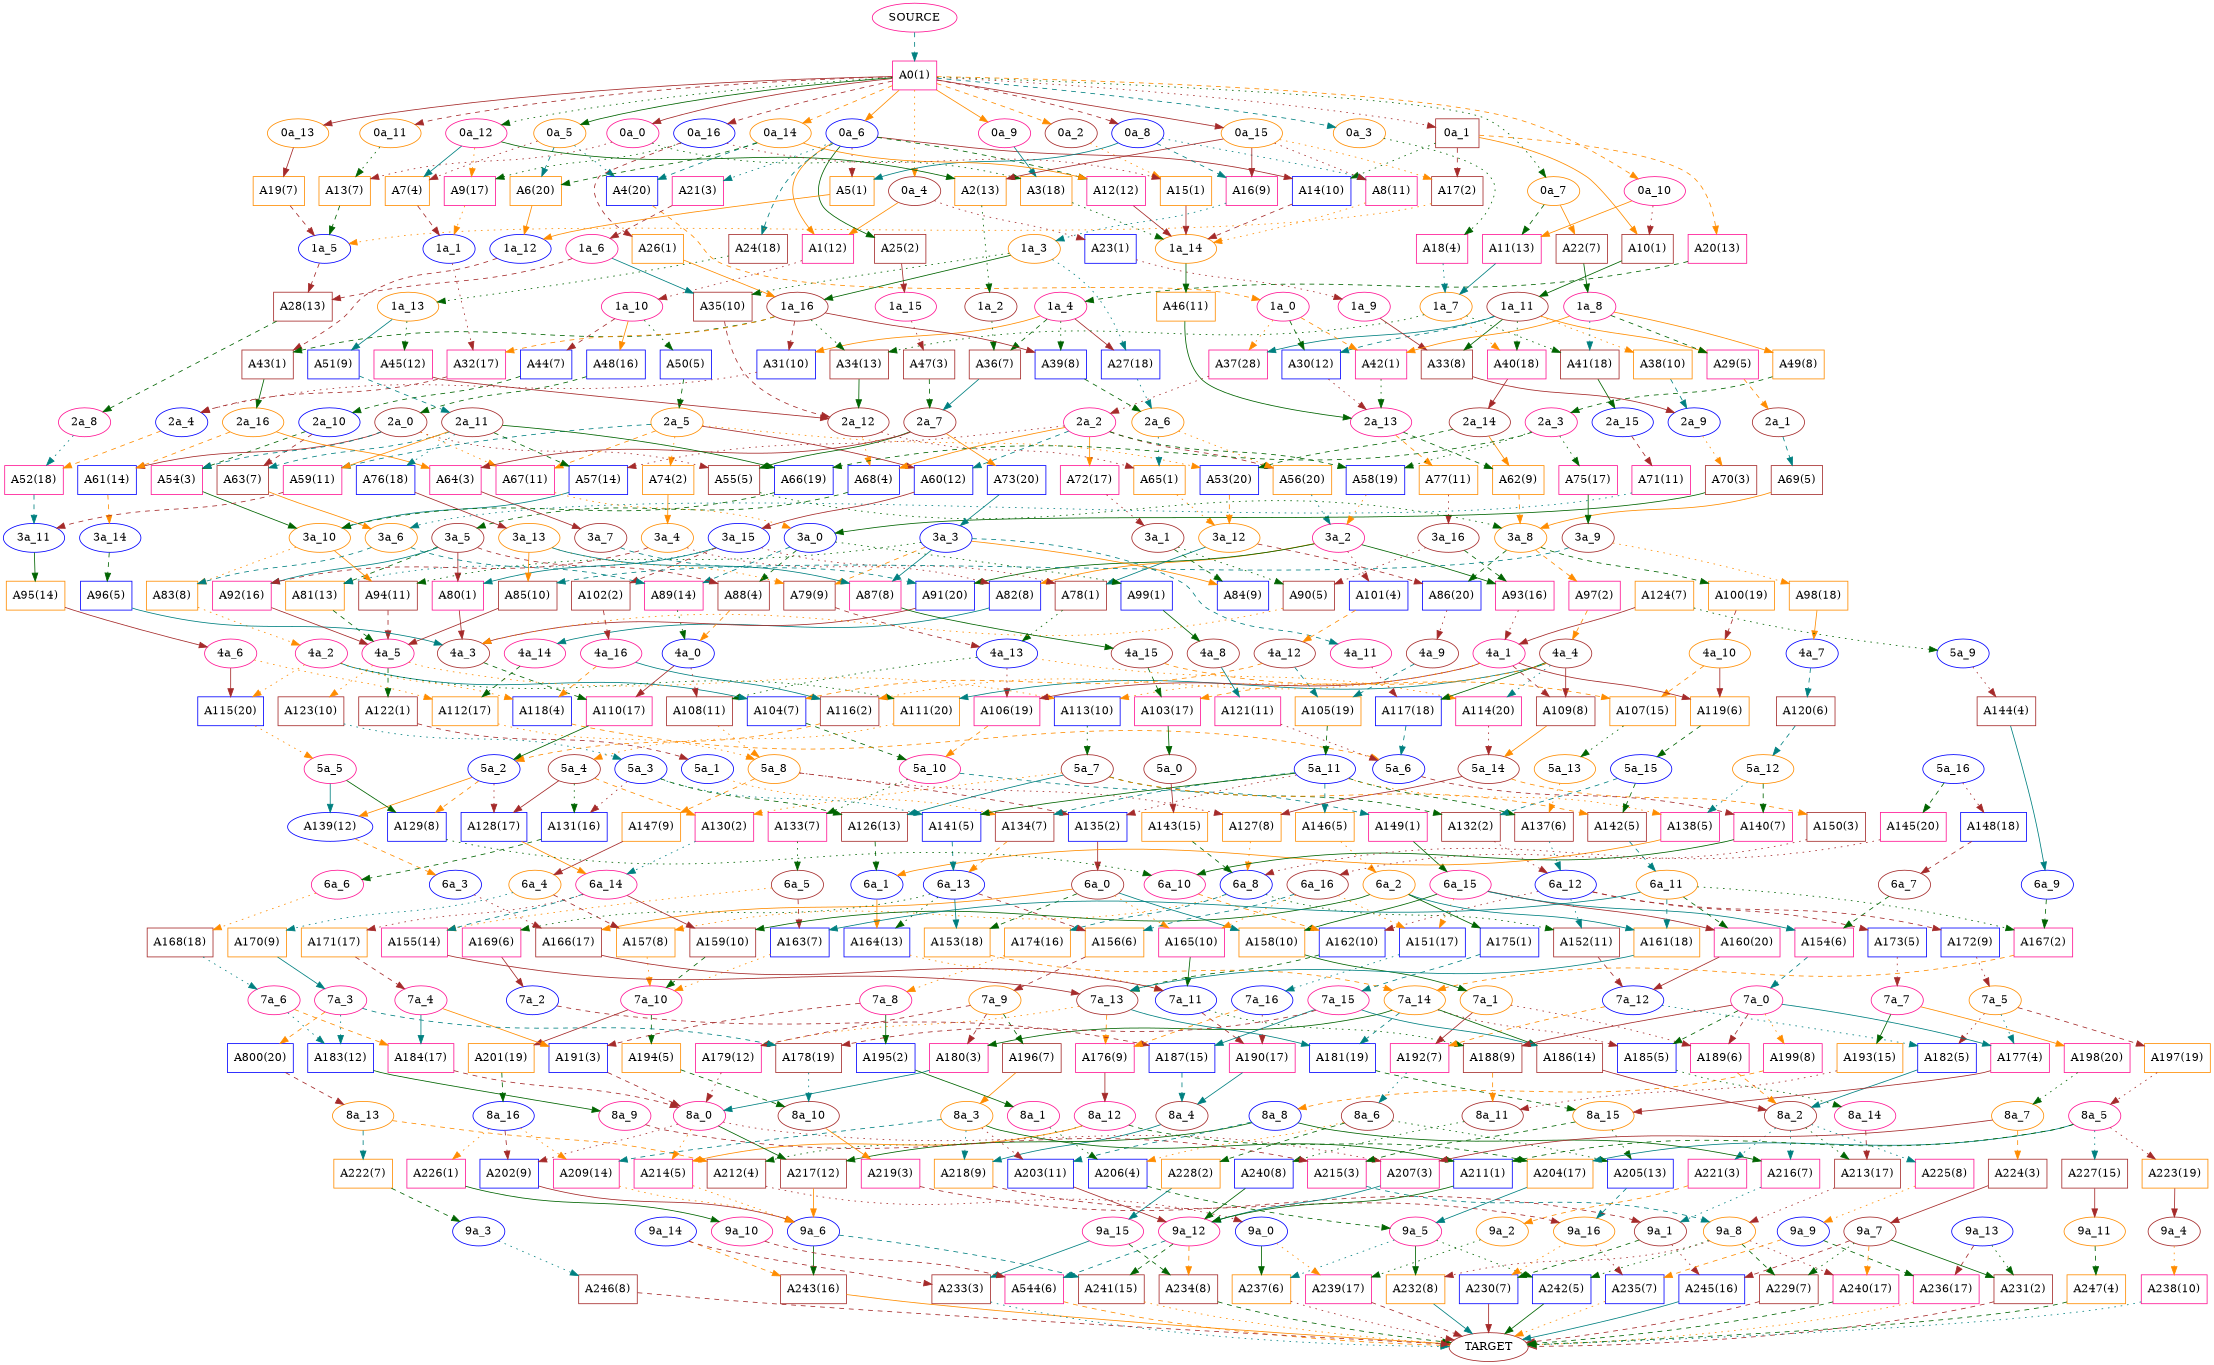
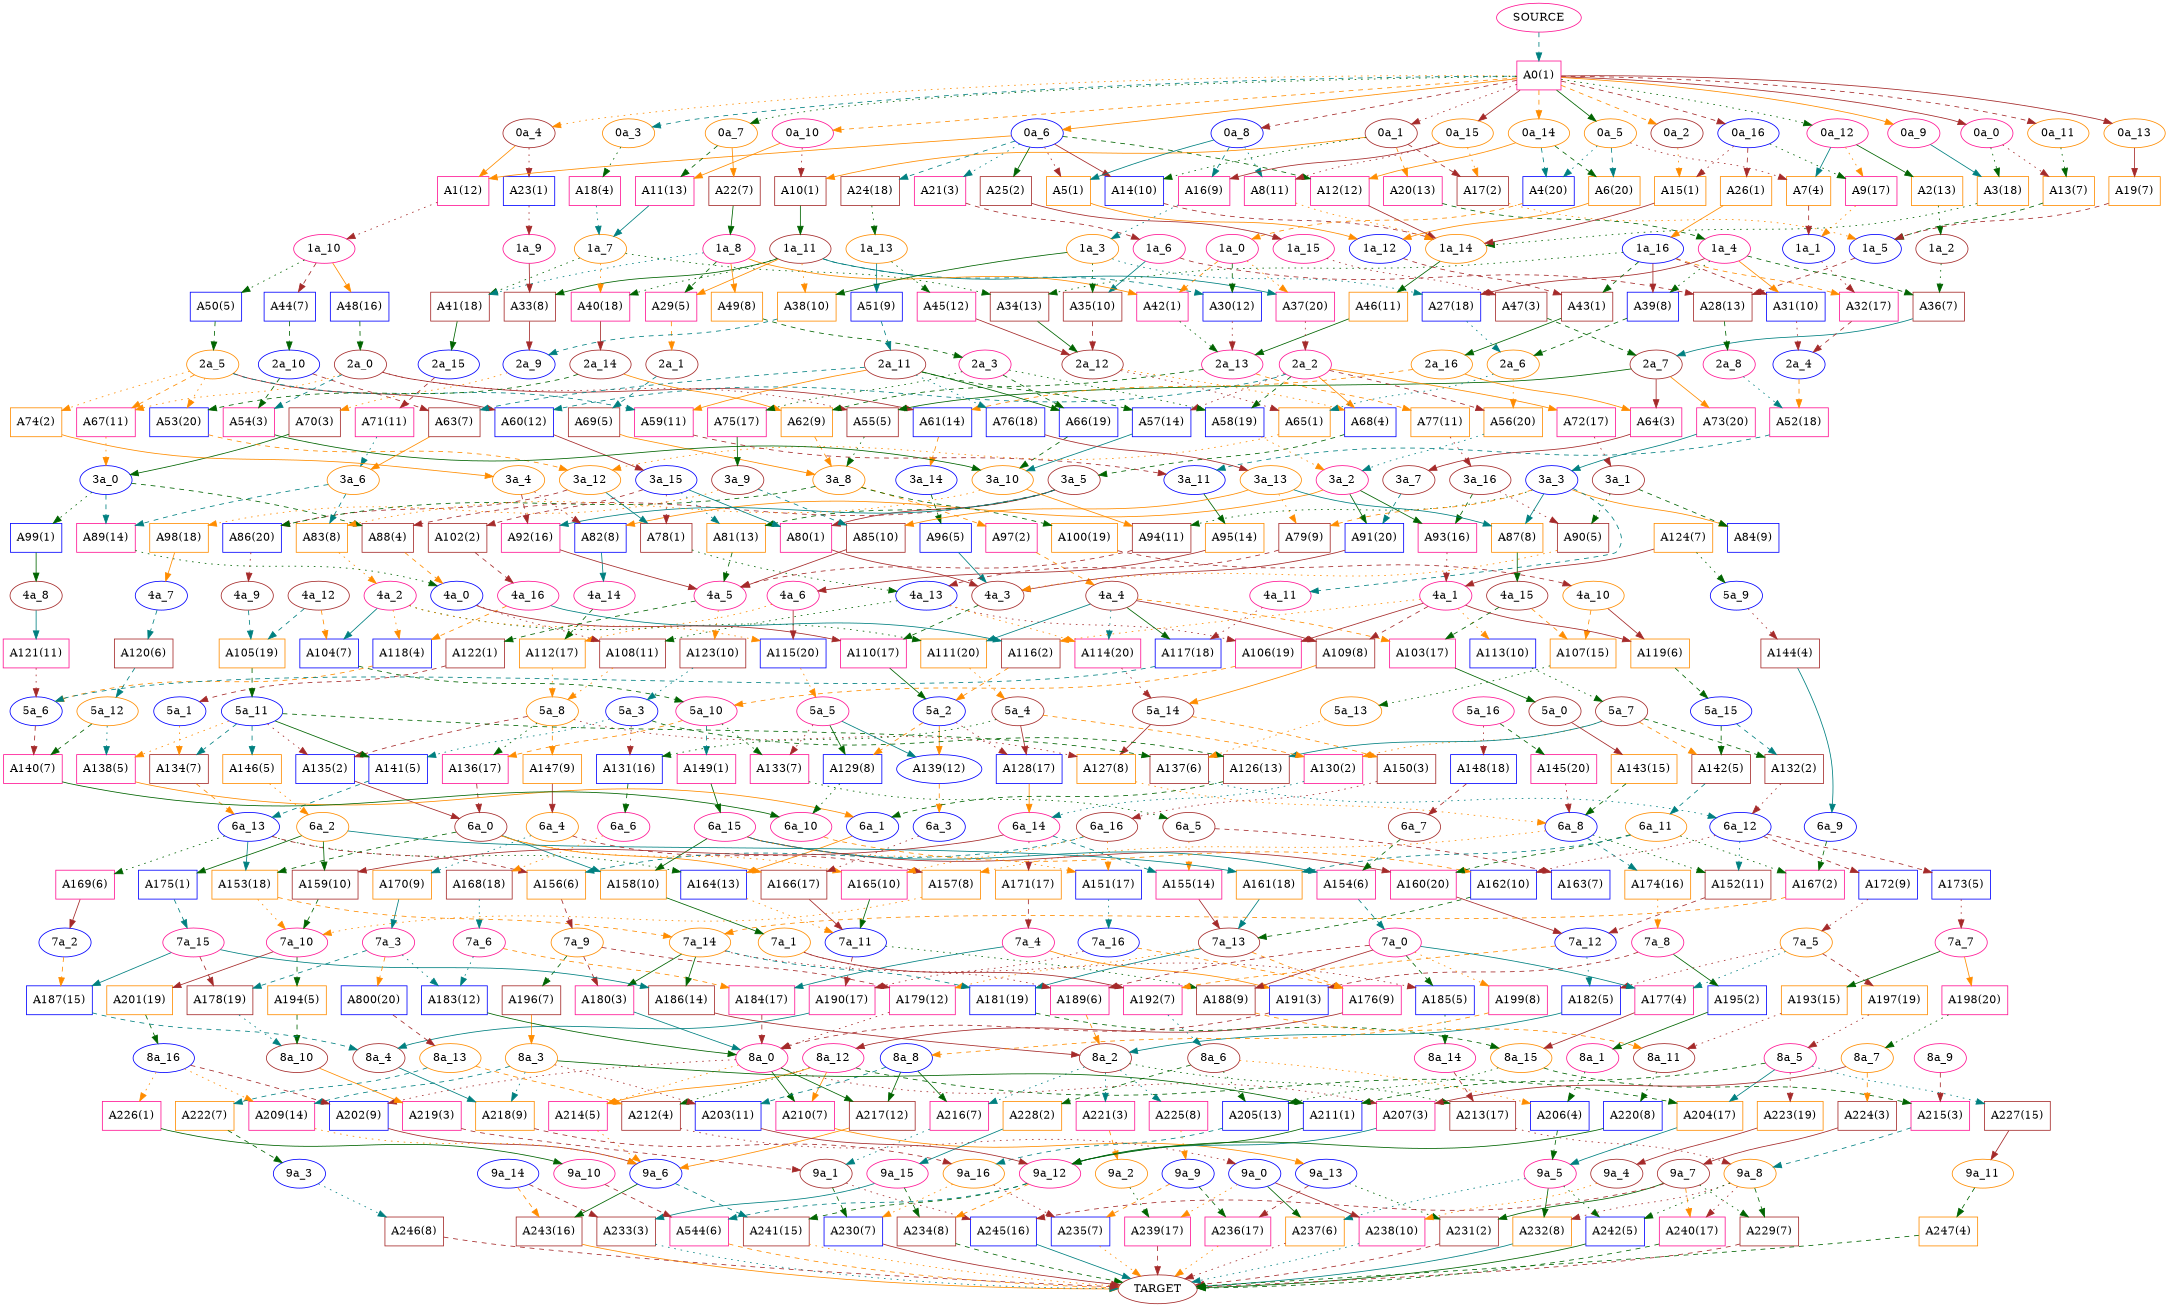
(1457, 133) -> (1391, 133)
(1098, 161) -> none
(922, 276) -> (955, 269)
(797, 307) -> (1653, 249)
(1238, 364) -> (1305, 307)
(1017, 480) -> (1726, 422)
(875, 596) -> (1517, 538)
(1379, 596) -> none
(791, 679) -> none
none -> (804, 736)
none -> (475, 769)
(1953, 769) -> (1484, 711)
(1098, 902) -> none
(735, 968) -> (269, 911)
(835, 1023) -> (63, 967)
(482, 1091) -> (607, 1037)
none -> (805, 1116)
(1264, 1174) -> (1633, 1116)
none -> (1313, 1198)
